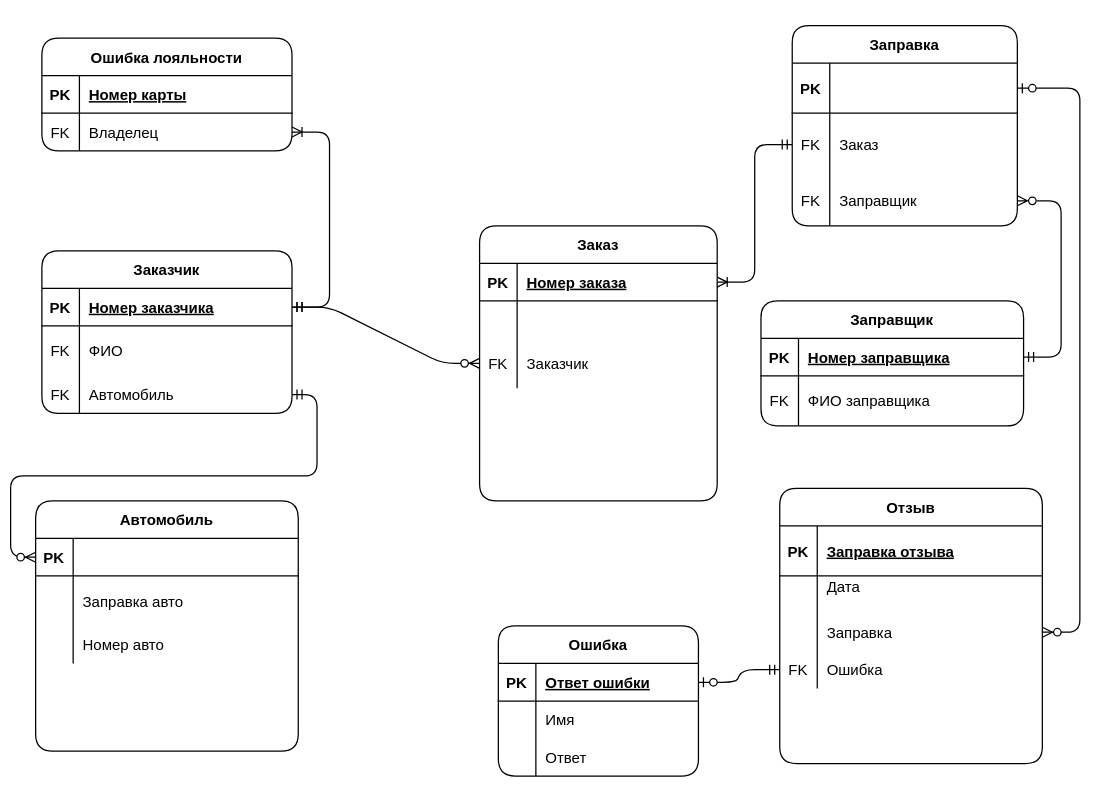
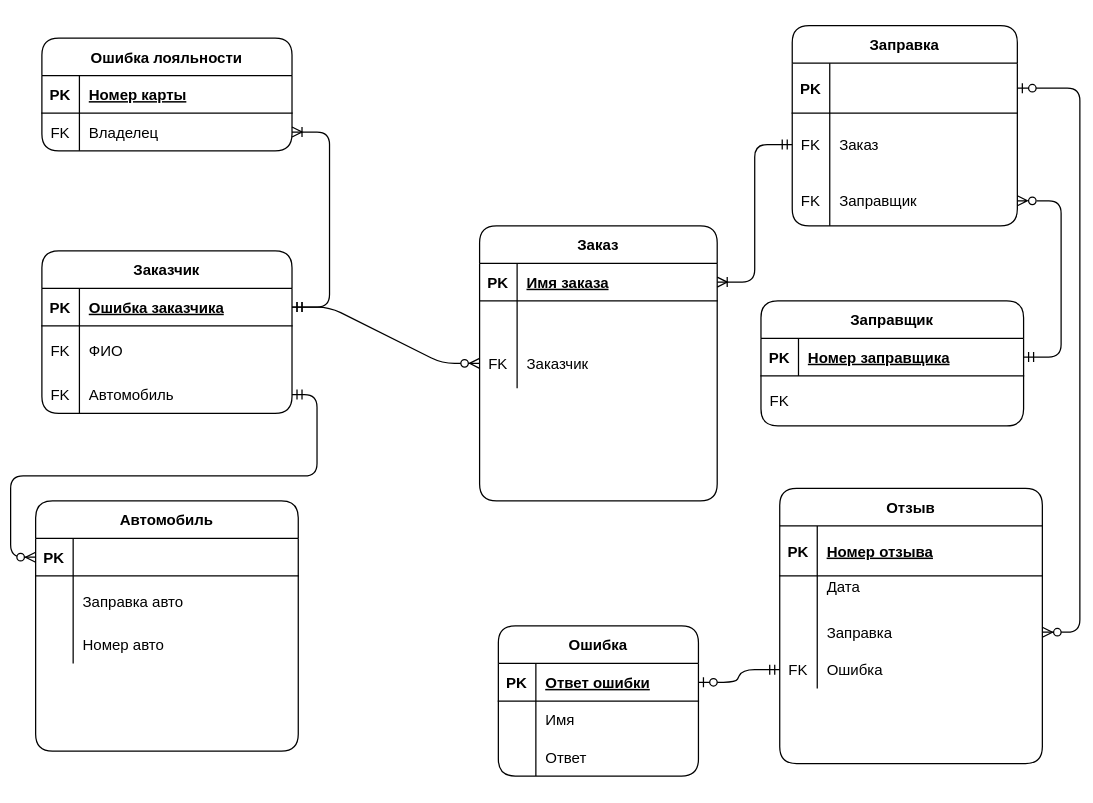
(575, 283) -> (566, 283)
(150, 308) -> (154, 308)
(911, 401) -> none
(887, 551) -> (875, 551)
